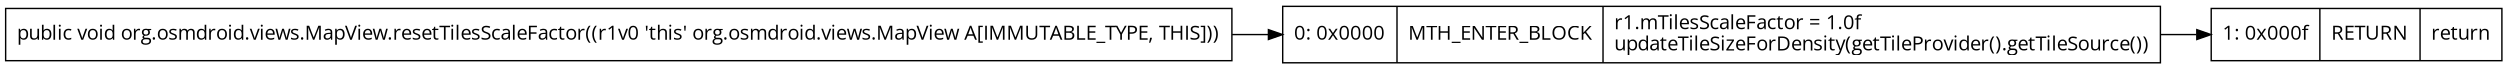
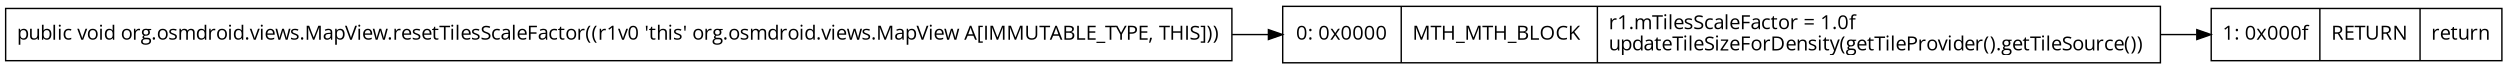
(1500, 34) -> (1496, 34)
